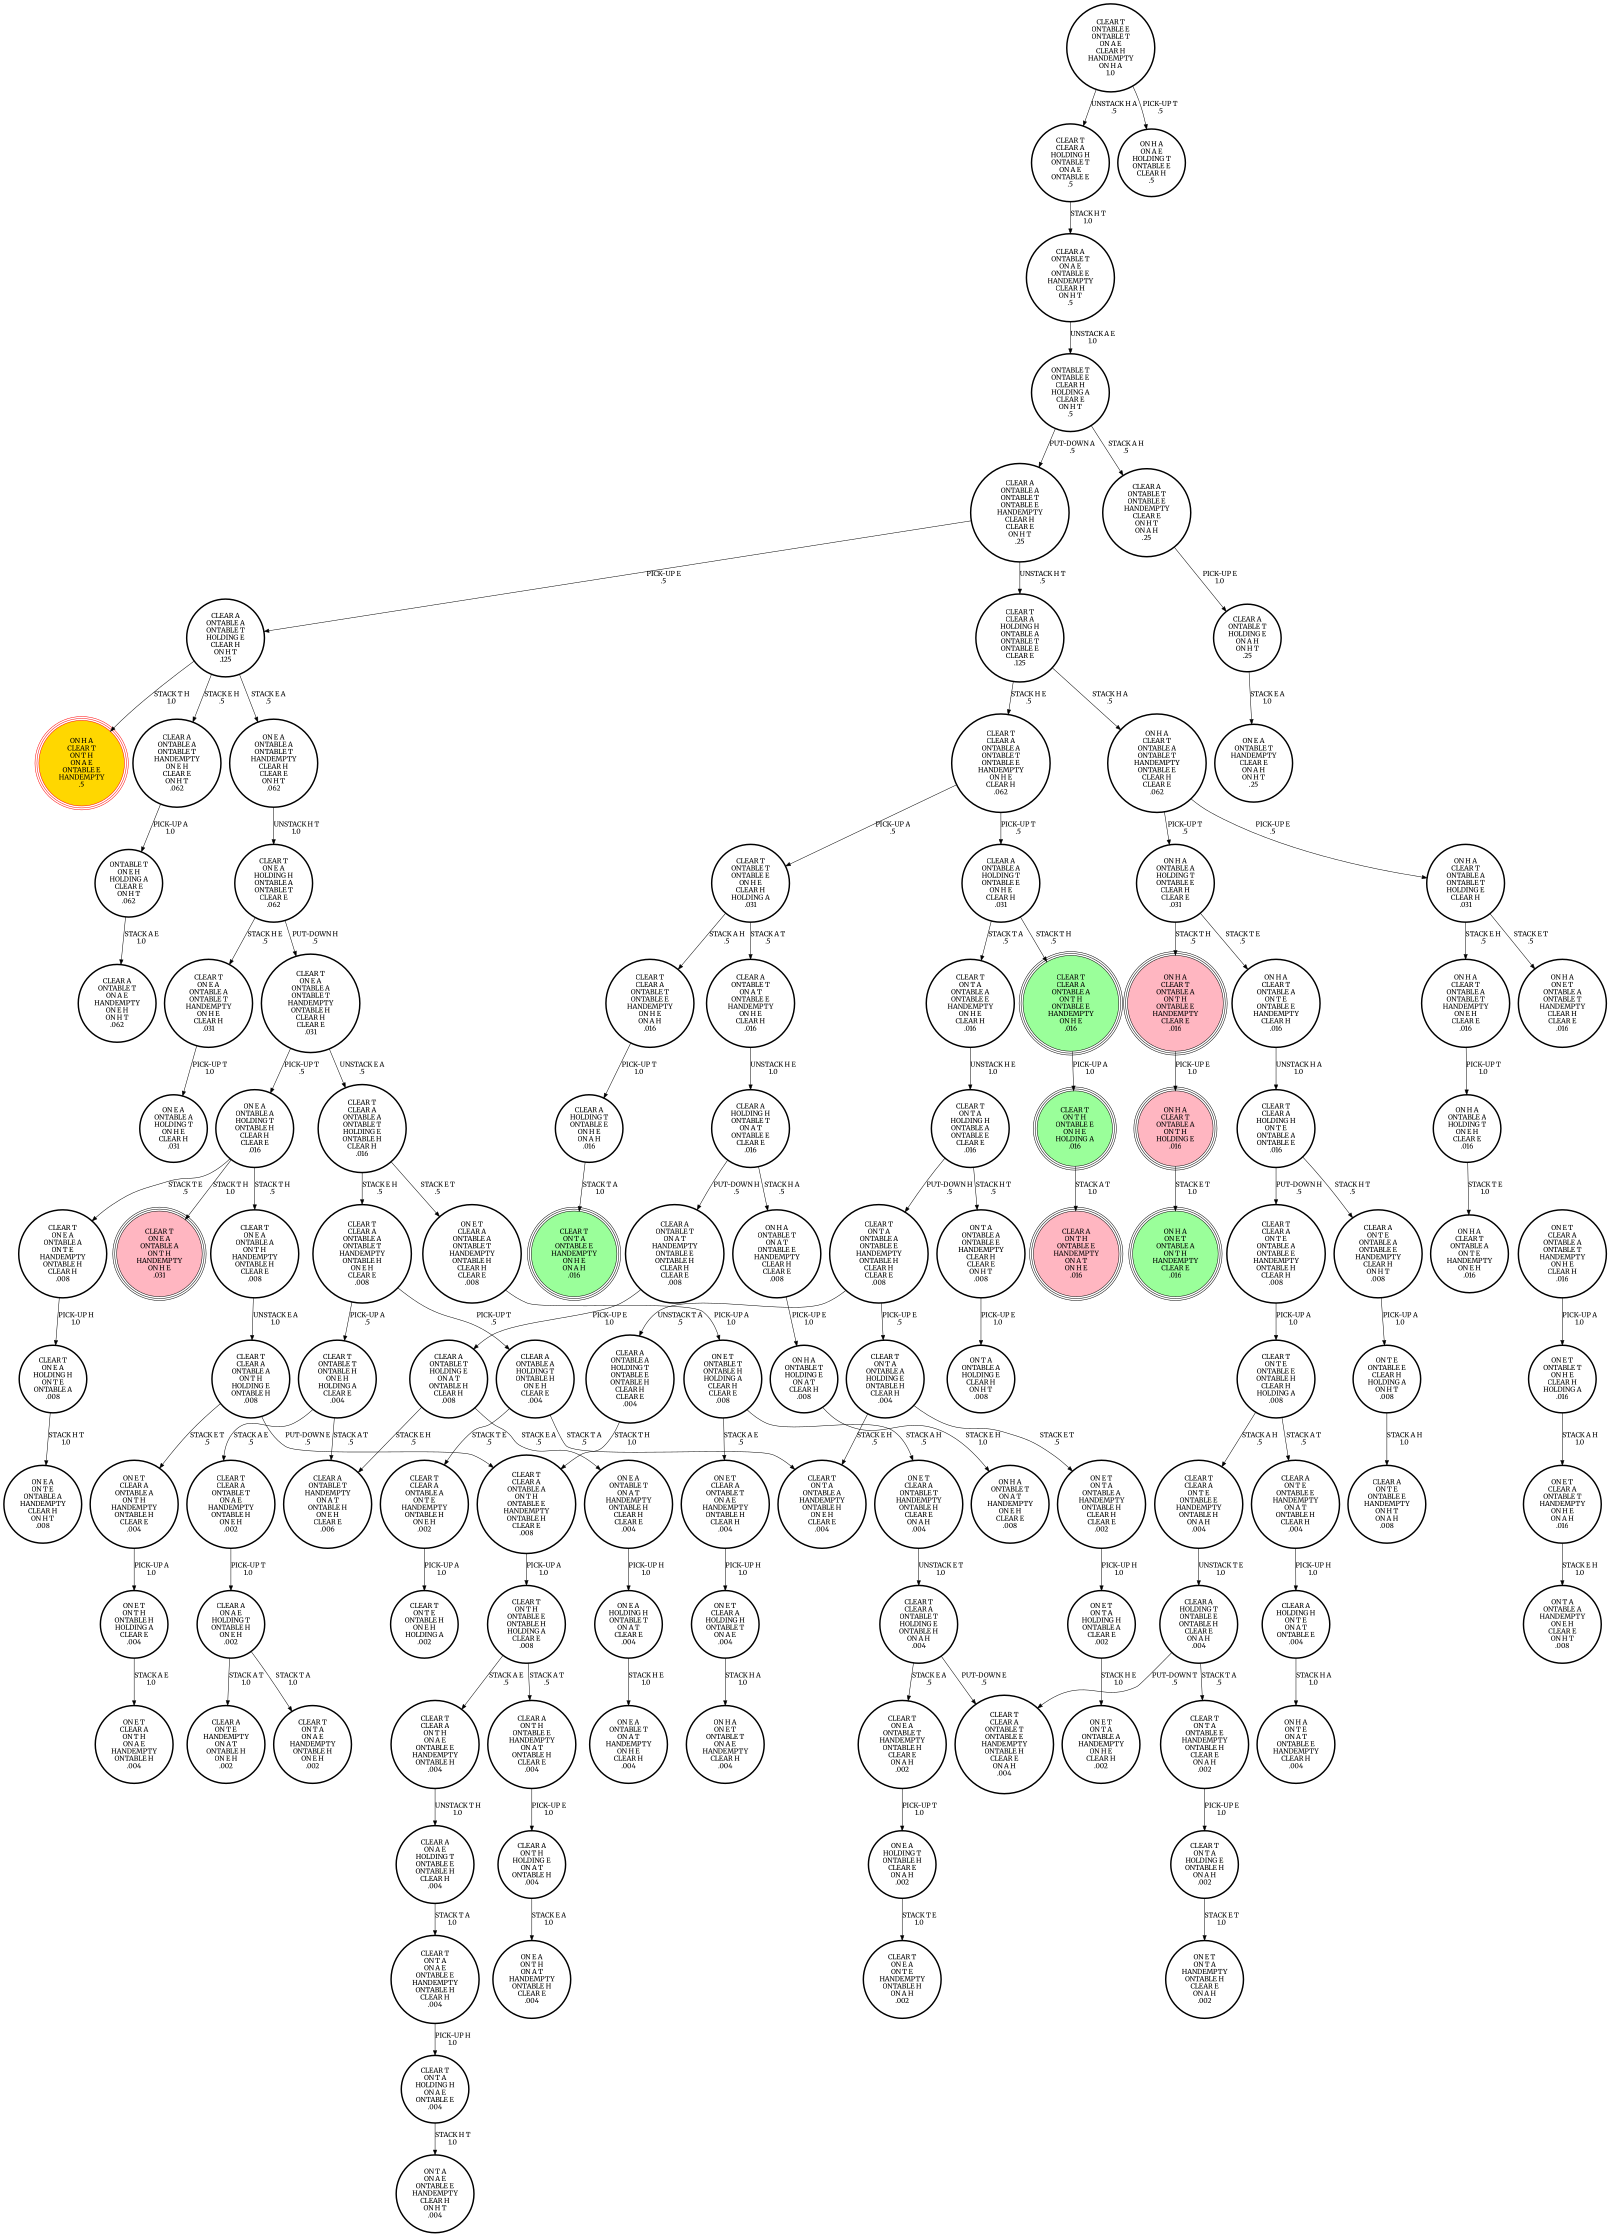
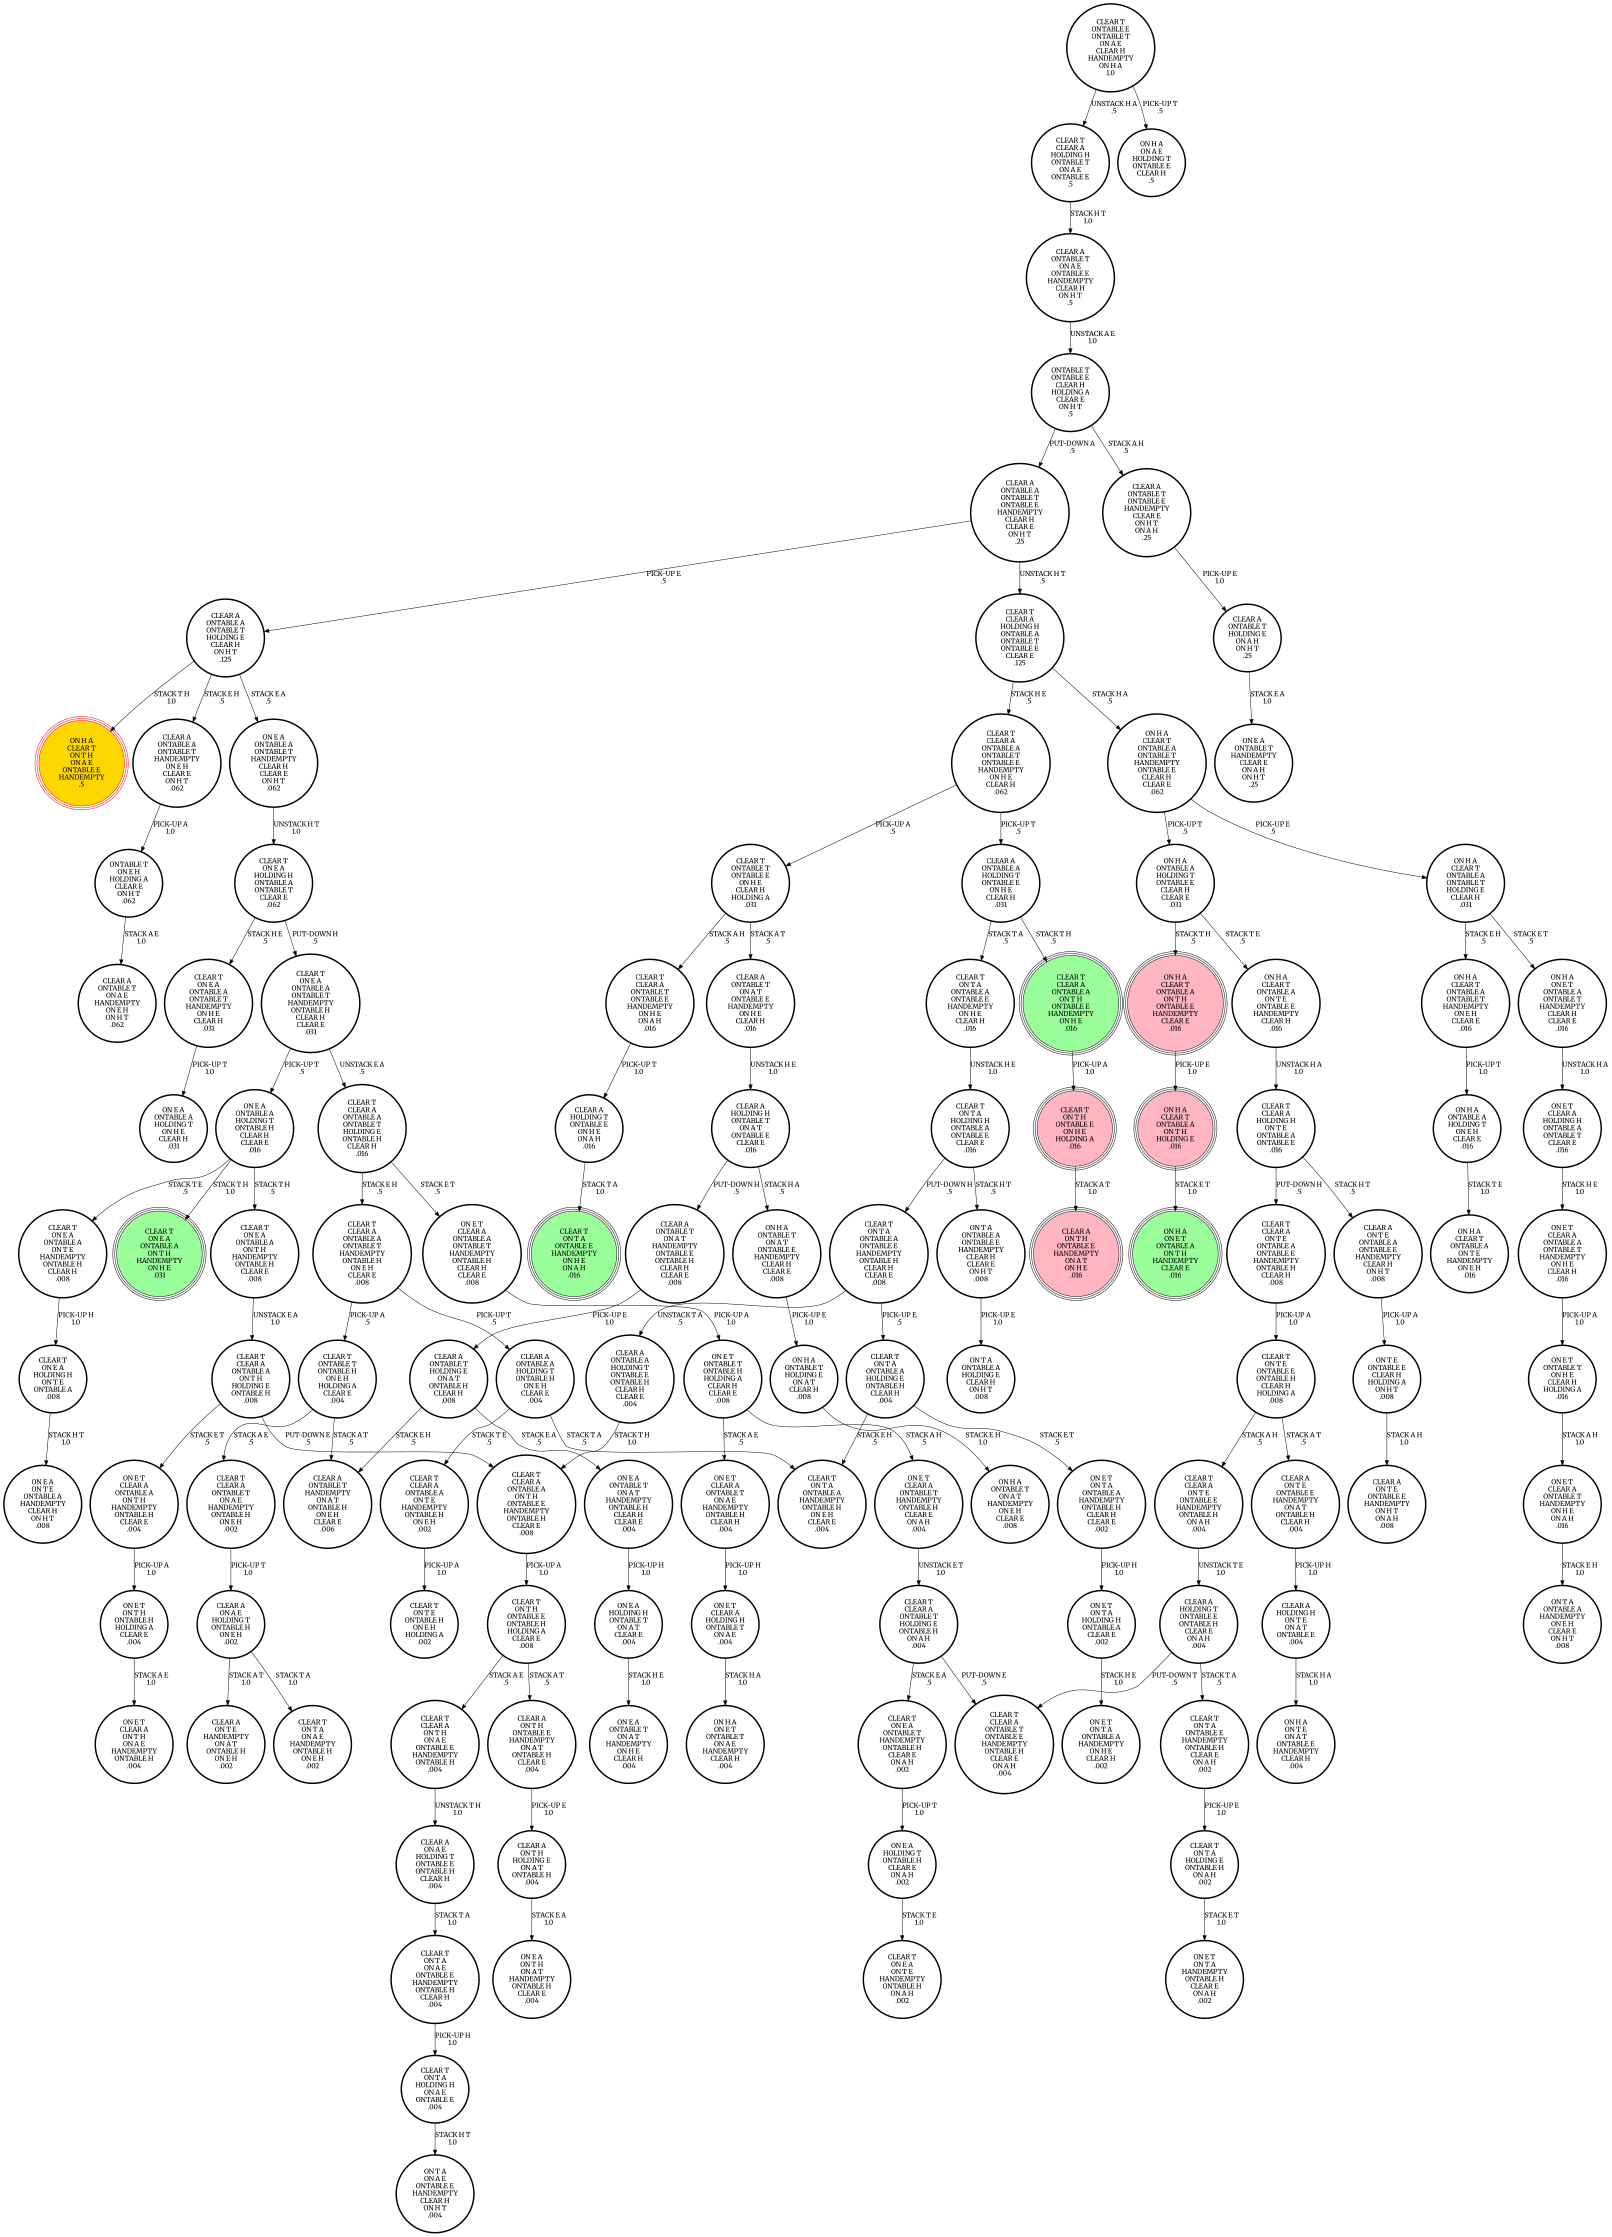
(1075, 1129) -> (1075, 1129)
none -> (1562, 1129)
(159, 1254) -> (159, 1254)
